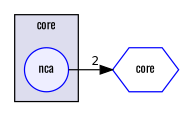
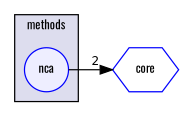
(46, 26) -> (46, 26)
